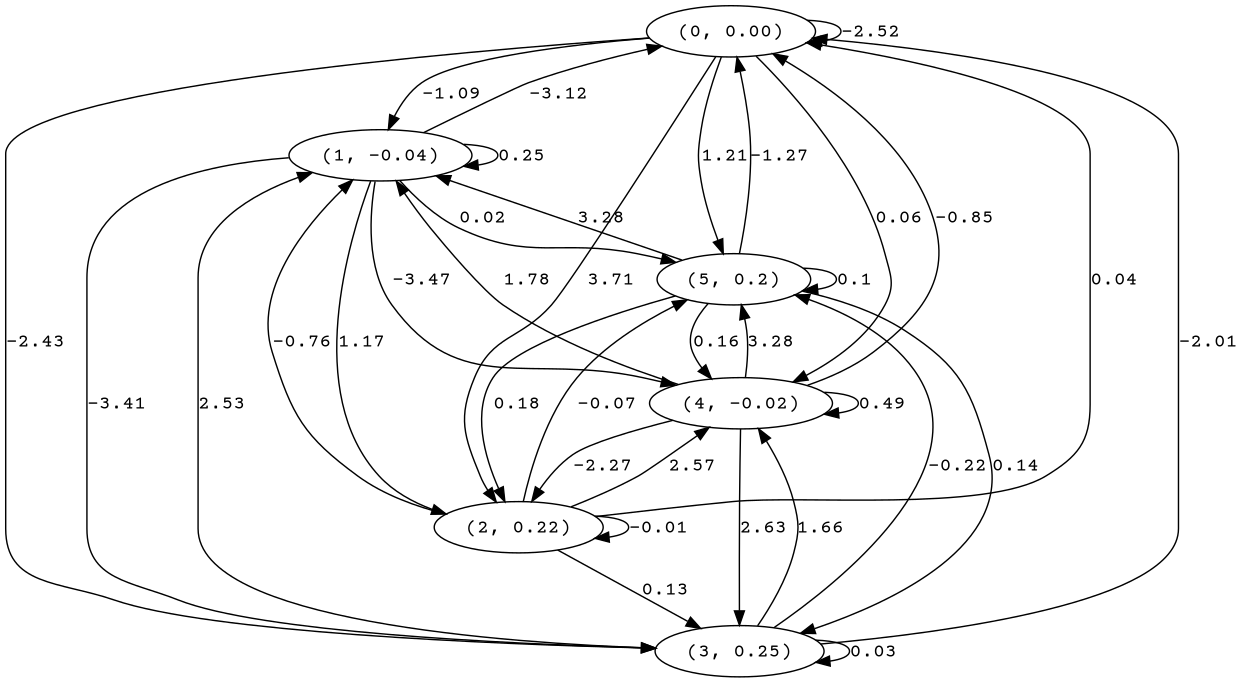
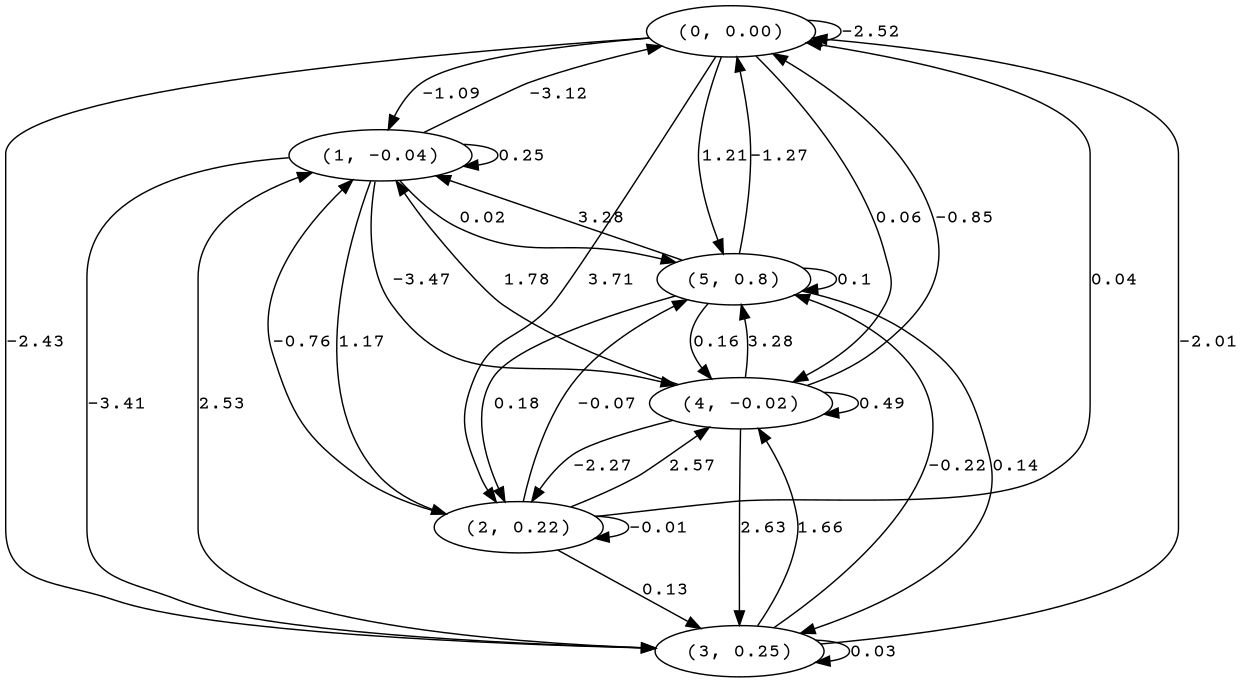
(734, 279) -> (734, 279)
